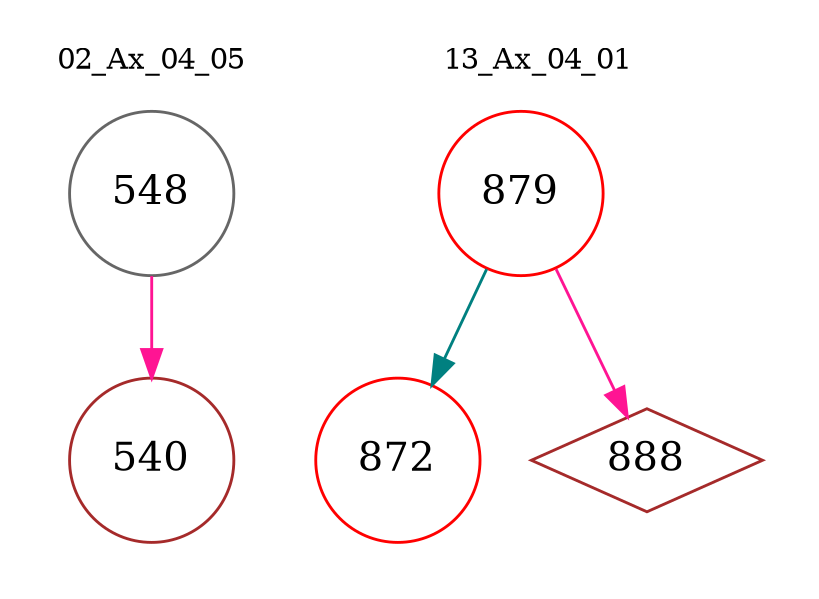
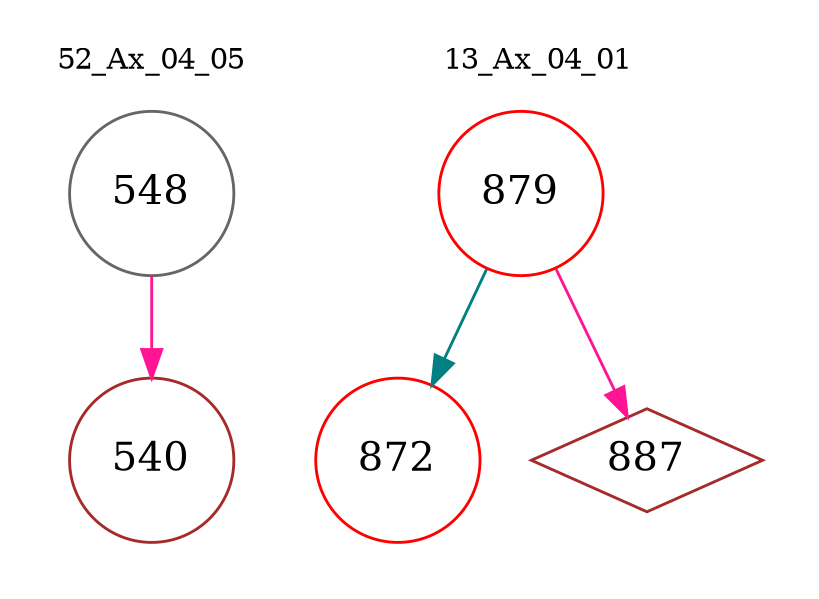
(152, 62) -> (152, 62)
(647, 460) -> (647, 460)
